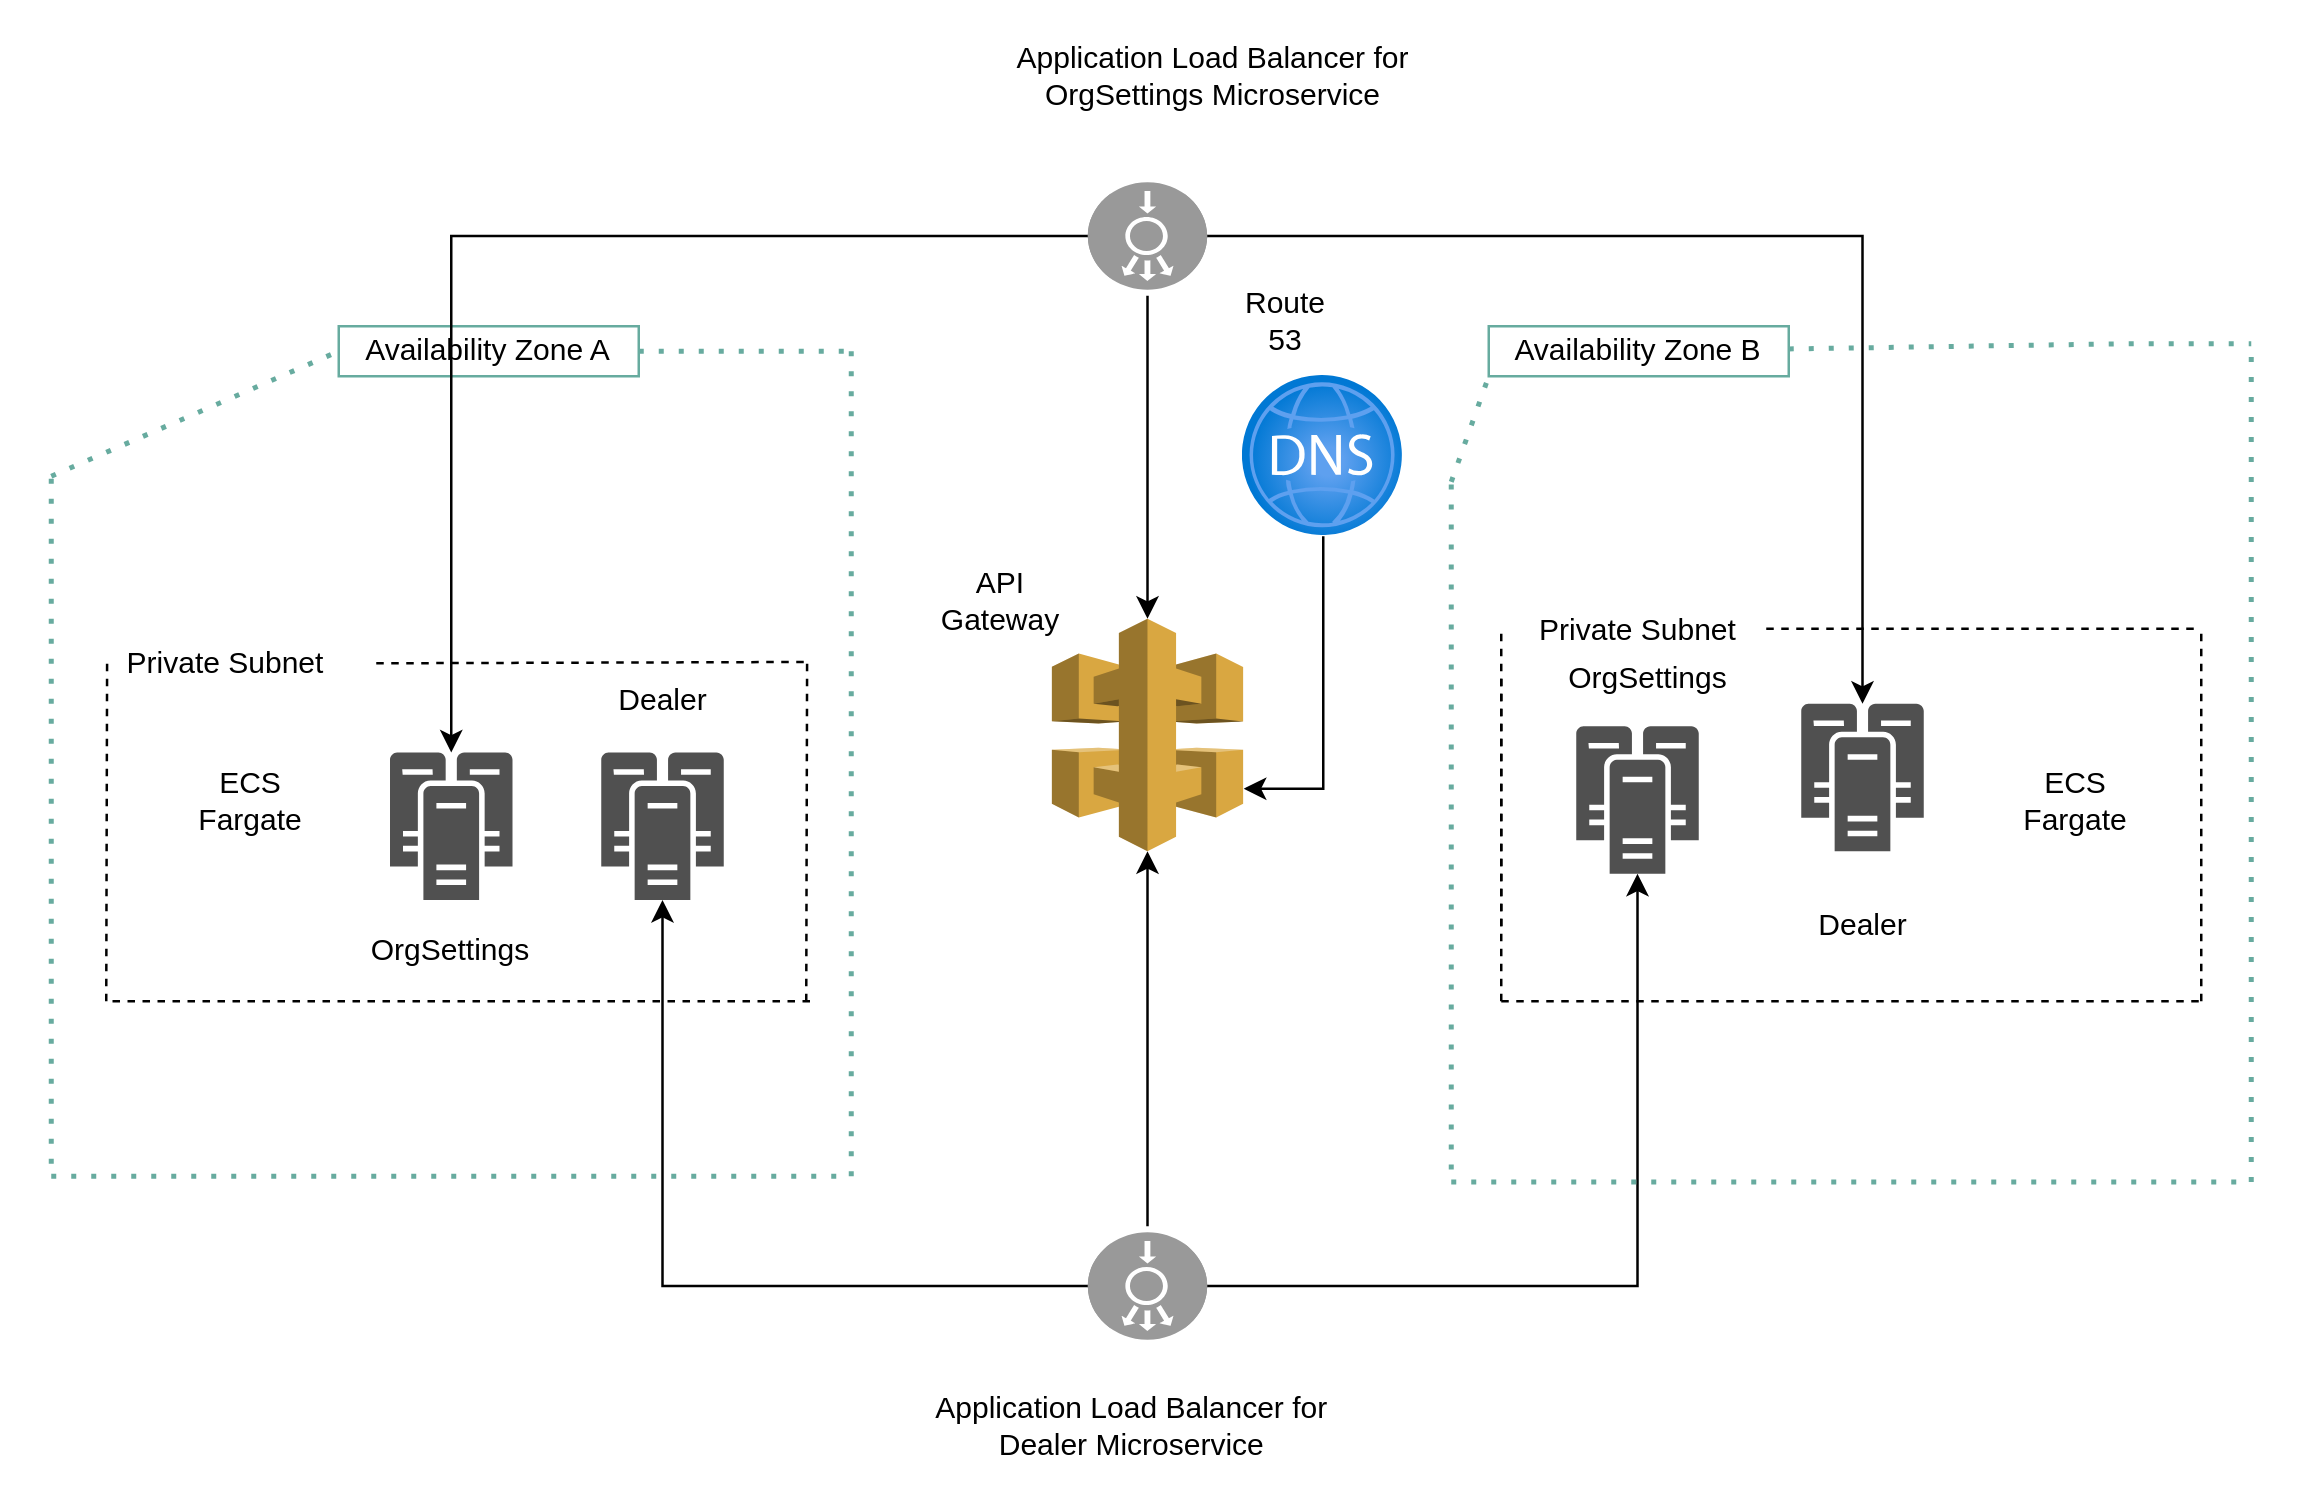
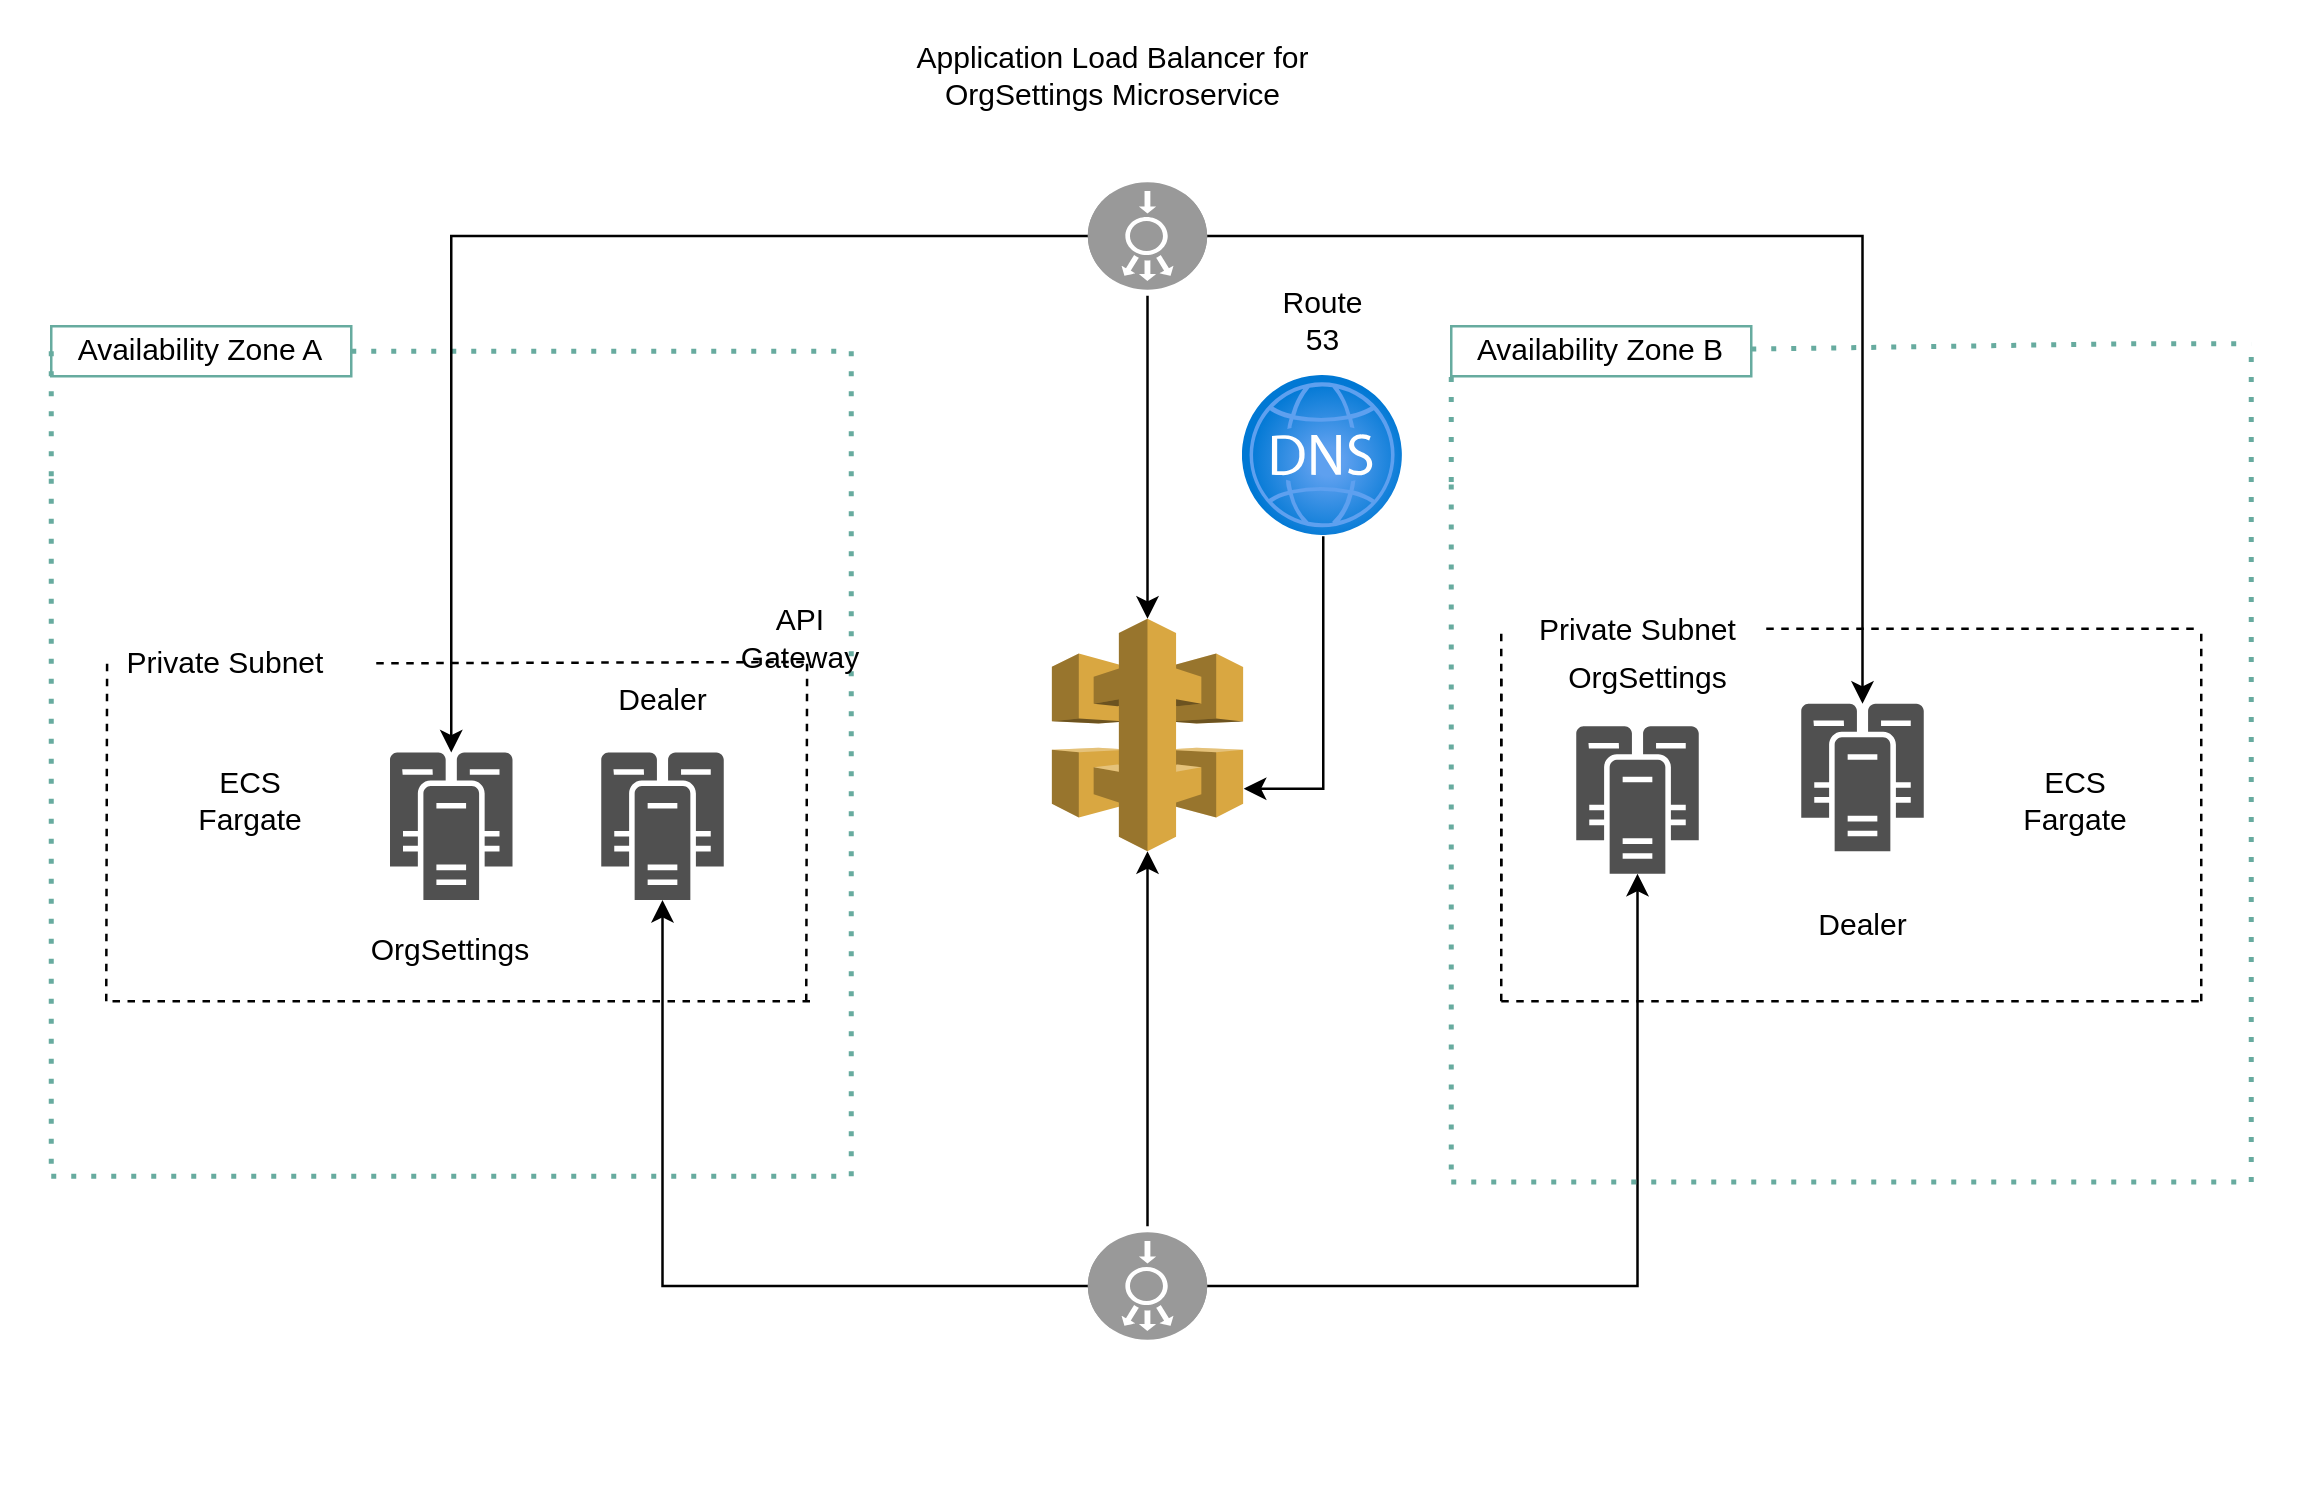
(1214, 76) -> (1114, 76)
(1286, 321) -> (1323, 321)
(489, 351) -> (201, 351)
(1639, 351) -> (1601, 351)
(1002, 601) -> (802, 639)
(1131, 1426) -> none
